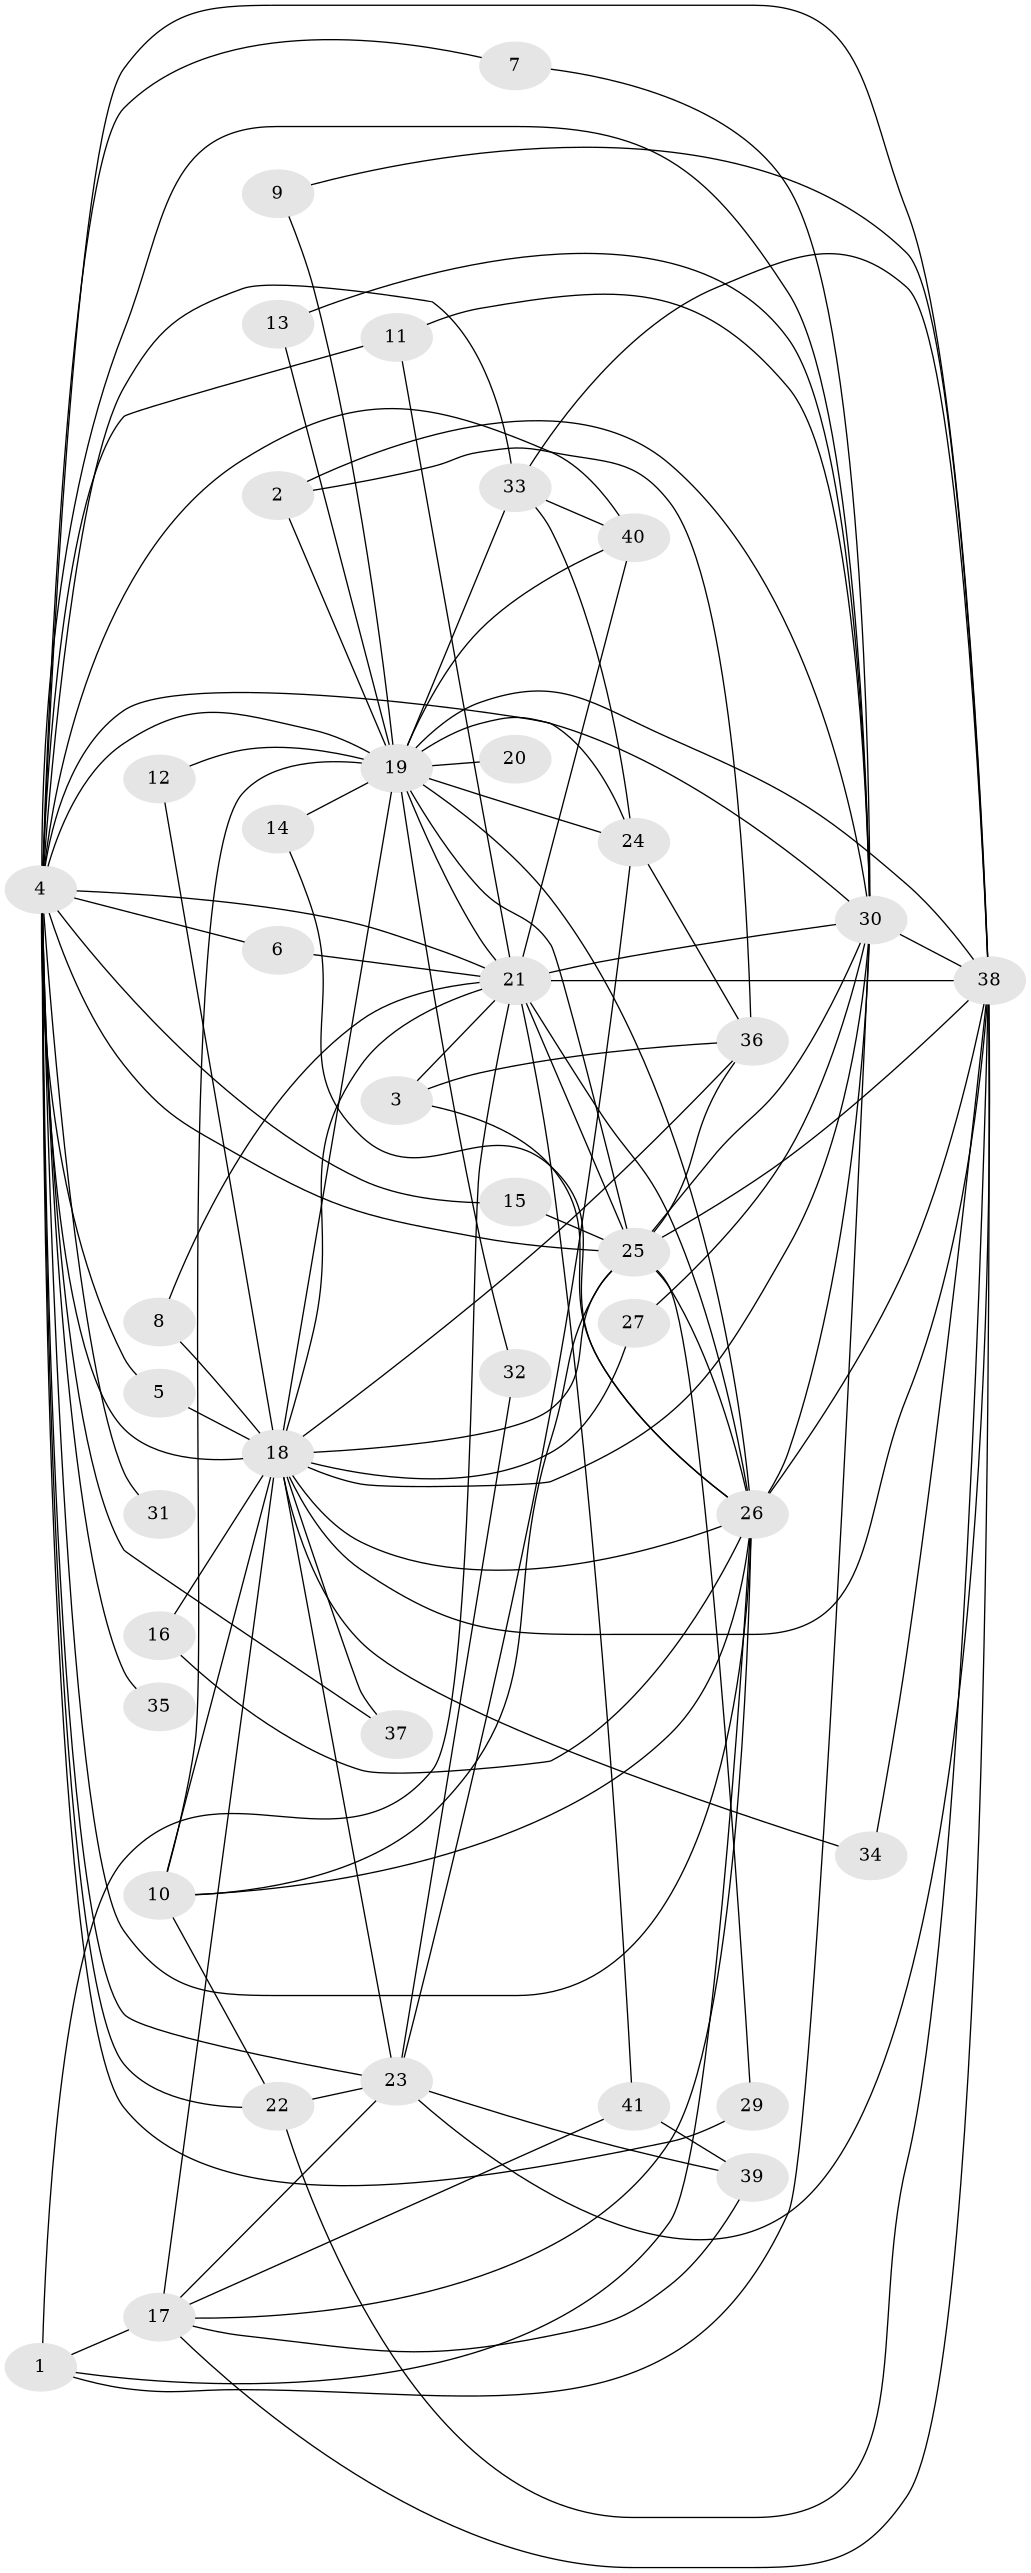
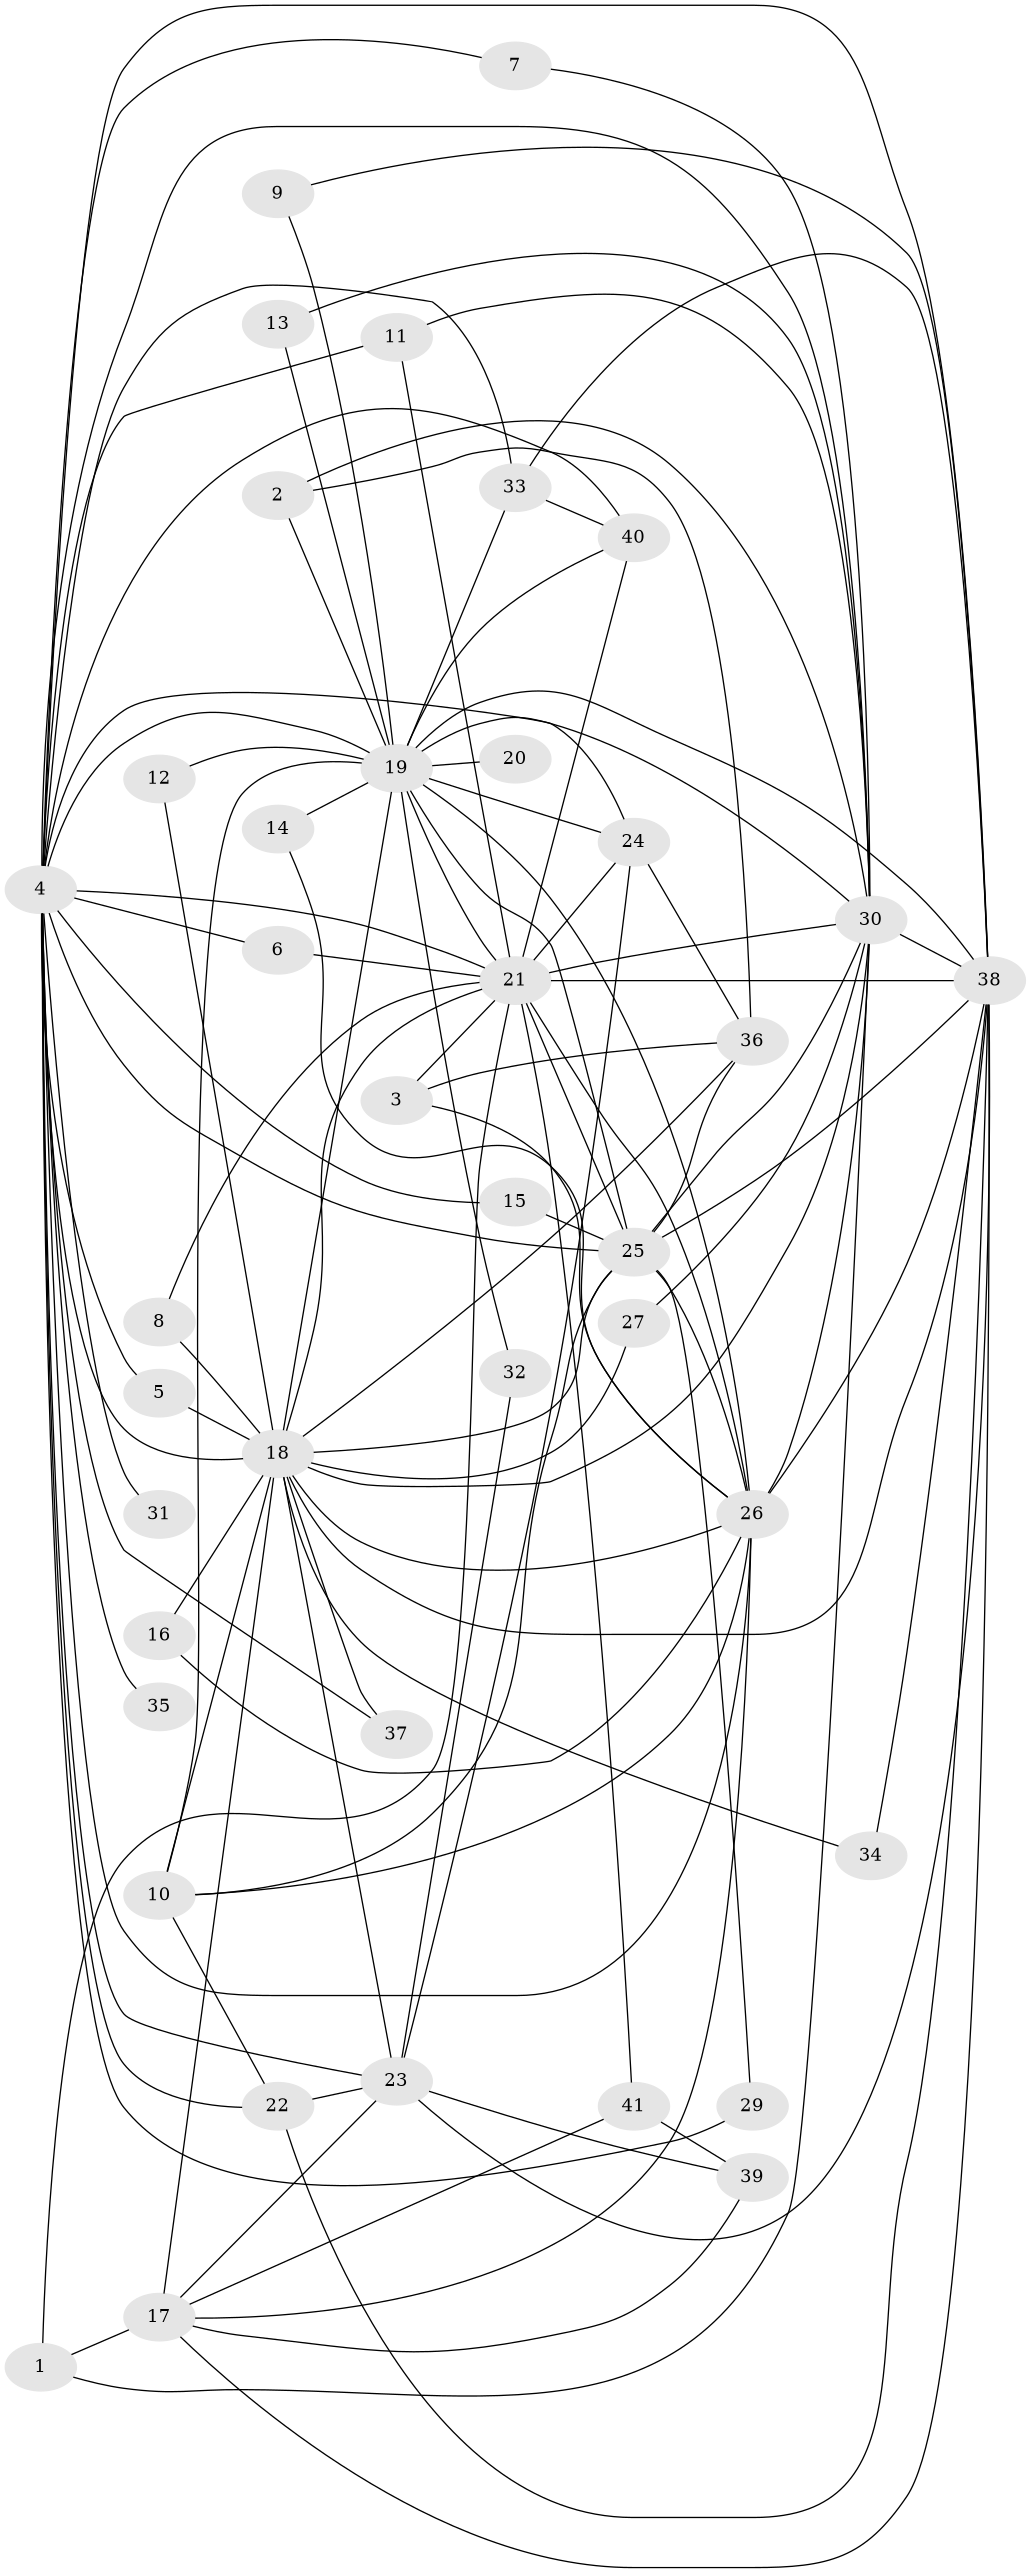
(594, 642) -> (575, 911)
(678, 2199) -> none
